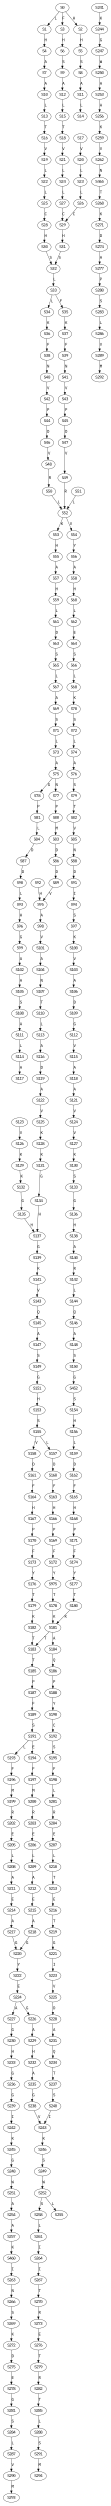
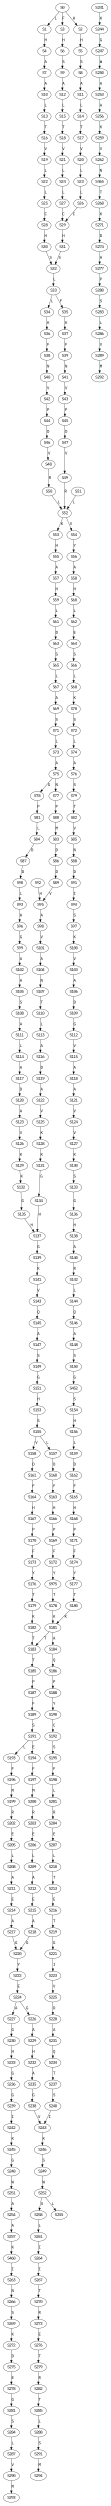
none -> (80, 126)
none -> (20, 1100)
